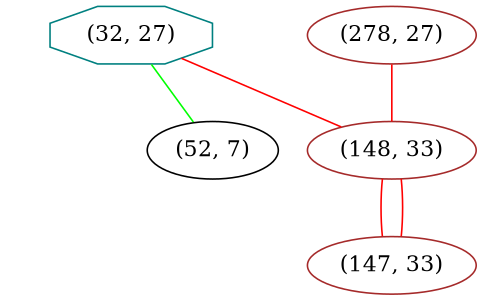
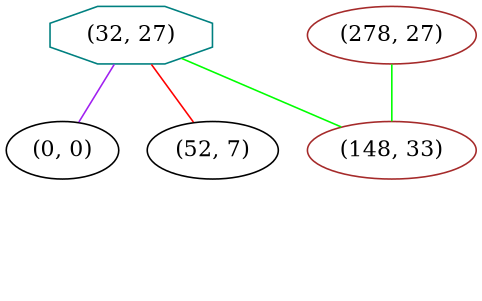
(172, 93) -> (172, 93)
(261, 93) -> (261, 93)
(392, 93) -> (392, 93)
none -> (63, 150)
(392, 265) -> none
